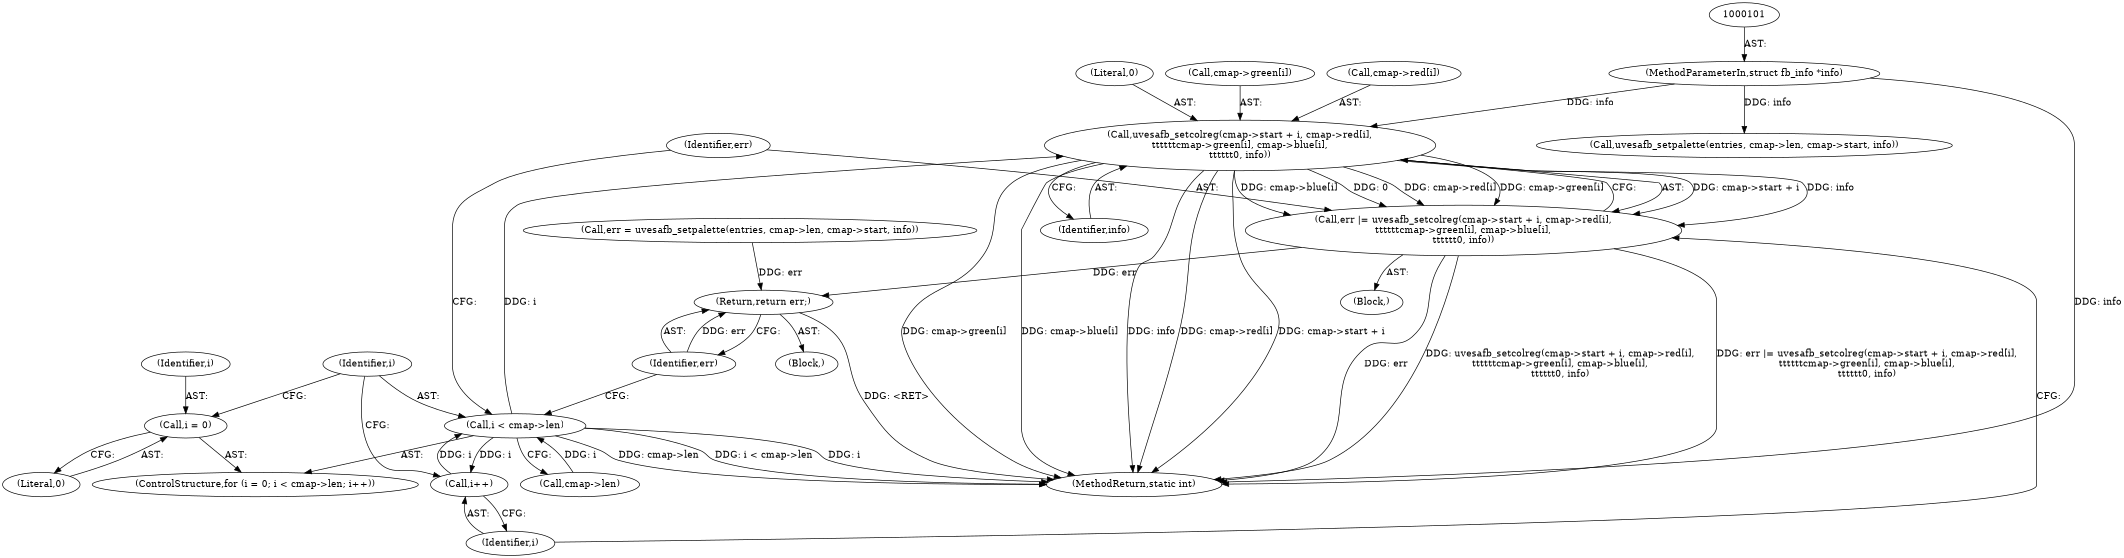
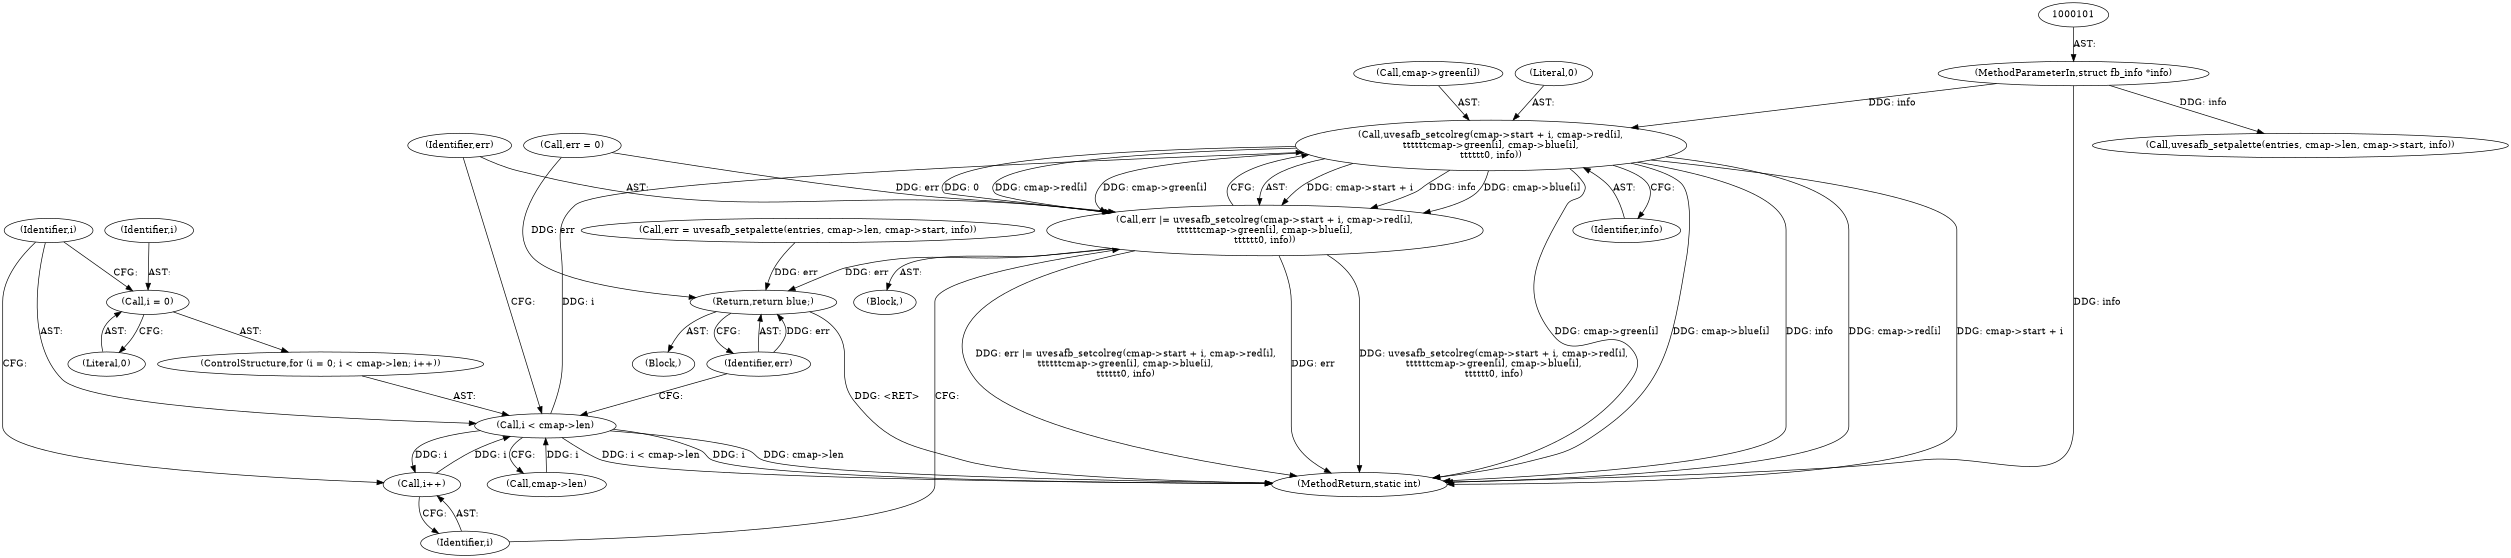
(1394, 74) -> none
none -> (572, 145)
(764, 302) -> (763, 302)
(392, 454) -> (432, 395)
